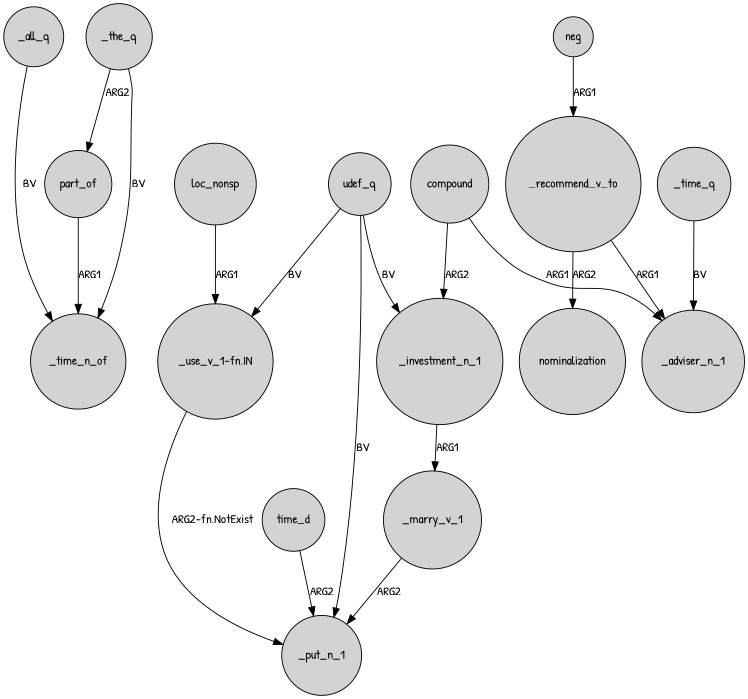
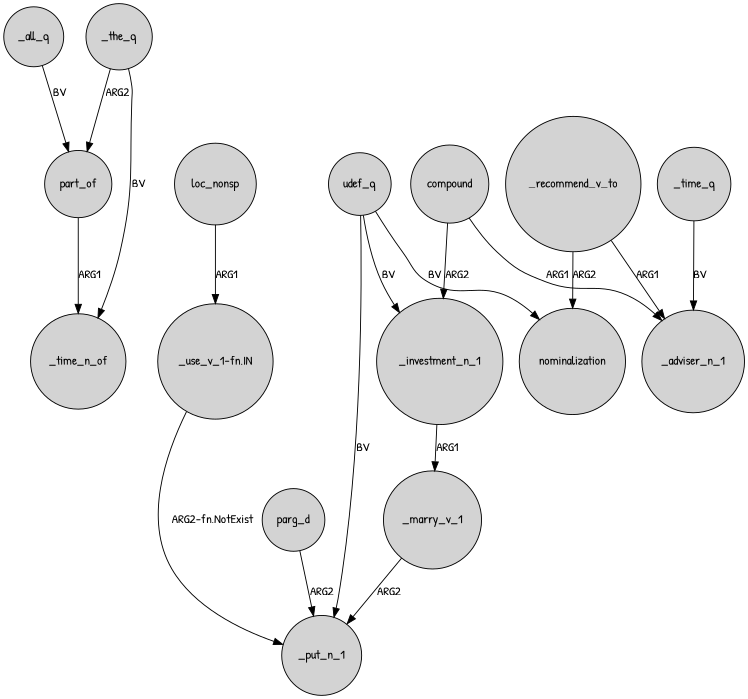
(573, 37) -> none
(16, 192) -> (54, 104)
(299, 259) -> (434, 285)
(294, 520) -> (294, 520)
